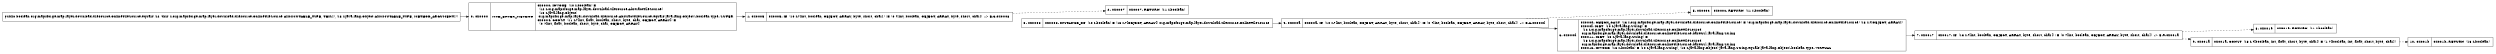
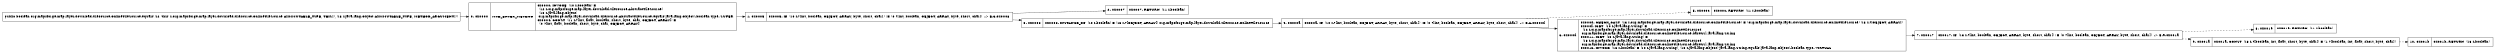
(1058, 12) -> (1058, 12)
none -> (1016, 20)
